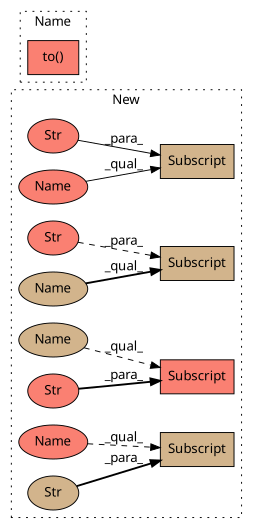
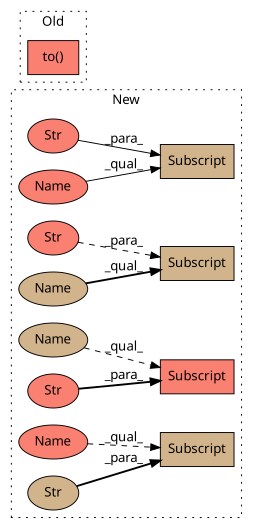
(53, 22) -> (53, 22)
